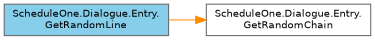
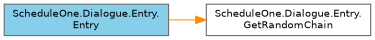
(86, 20) -> (86, 20)
